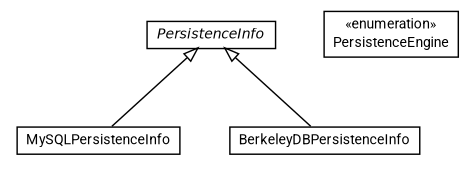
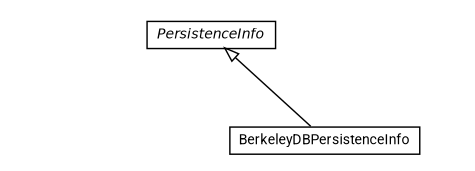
(391, 34) -> none
(99, 140) -> none
